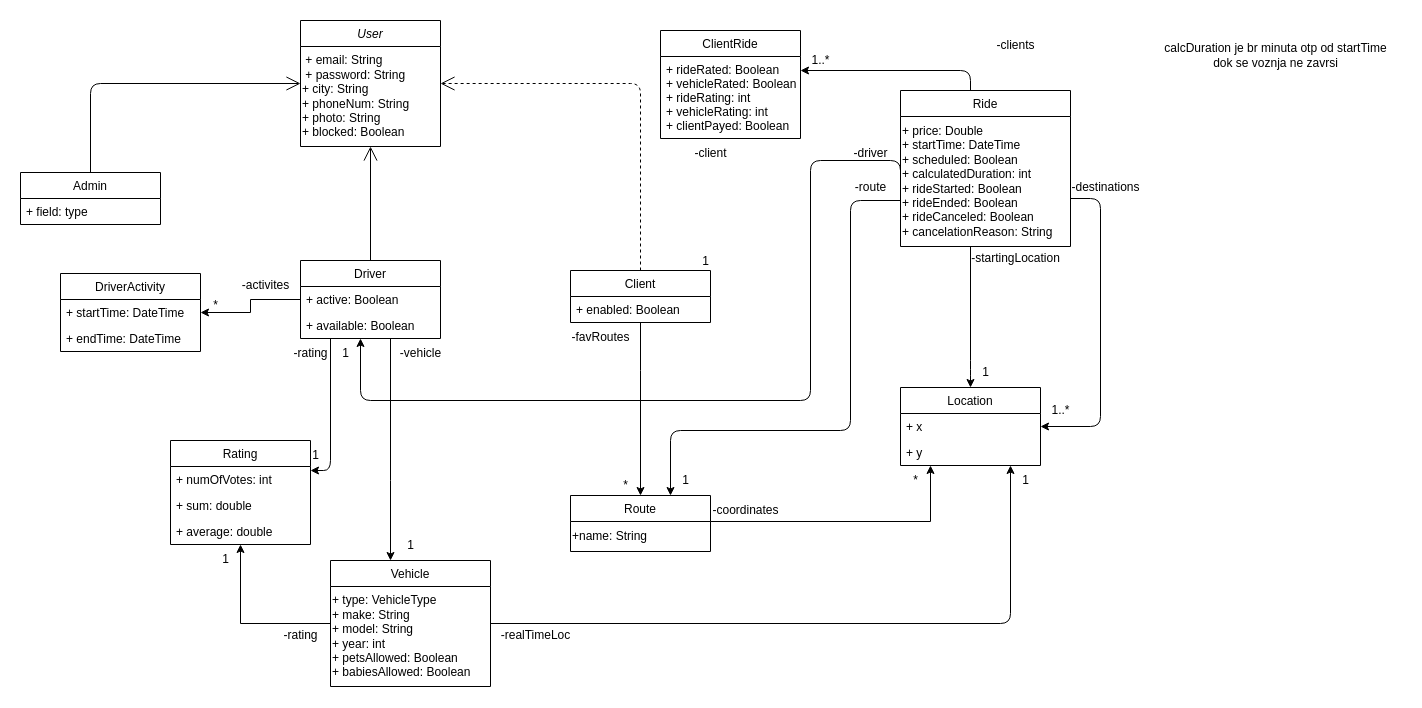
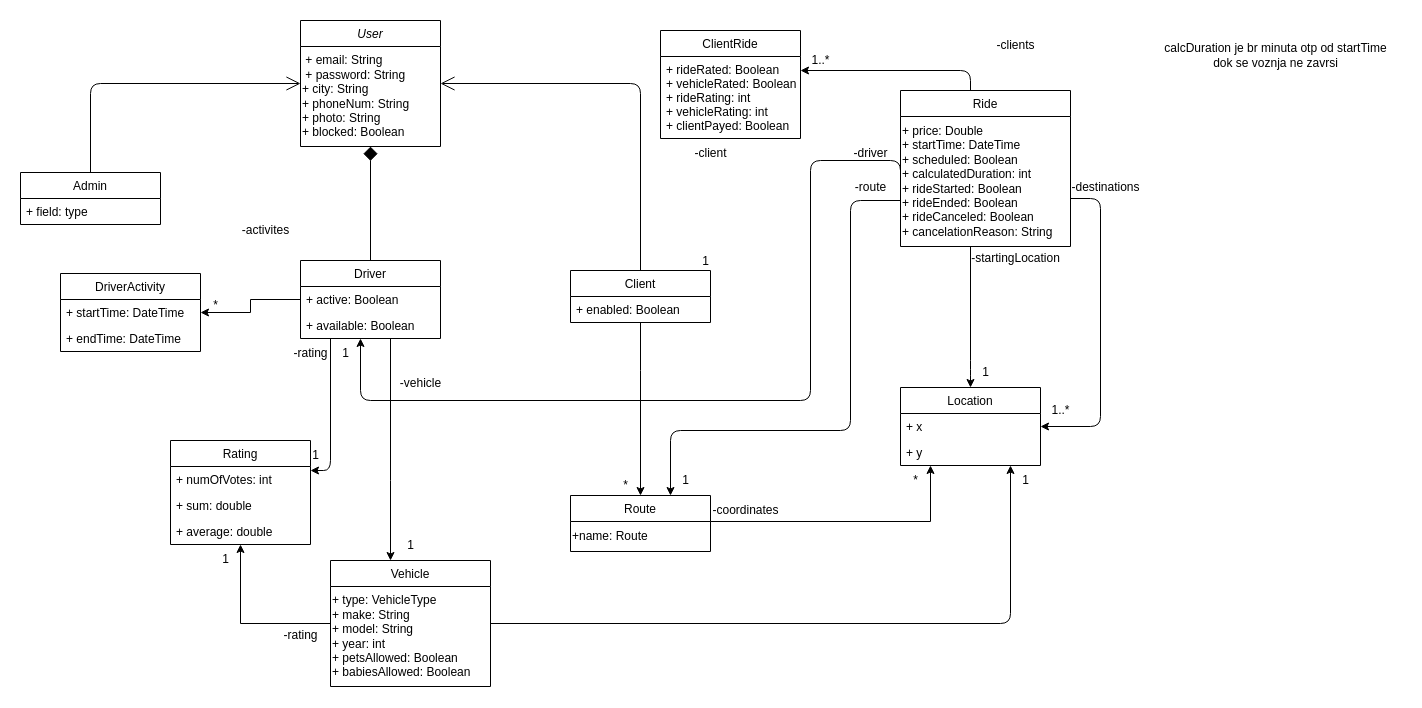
(631, 84) -> (631, 84)
(371, 155) -> (371, 161)
(266, 286) -> (266, 231)
(601, 338) -> none
(421, 354) -> (421, 384)
(612, 537) -> (610, 537)
(536, 636) -> none
